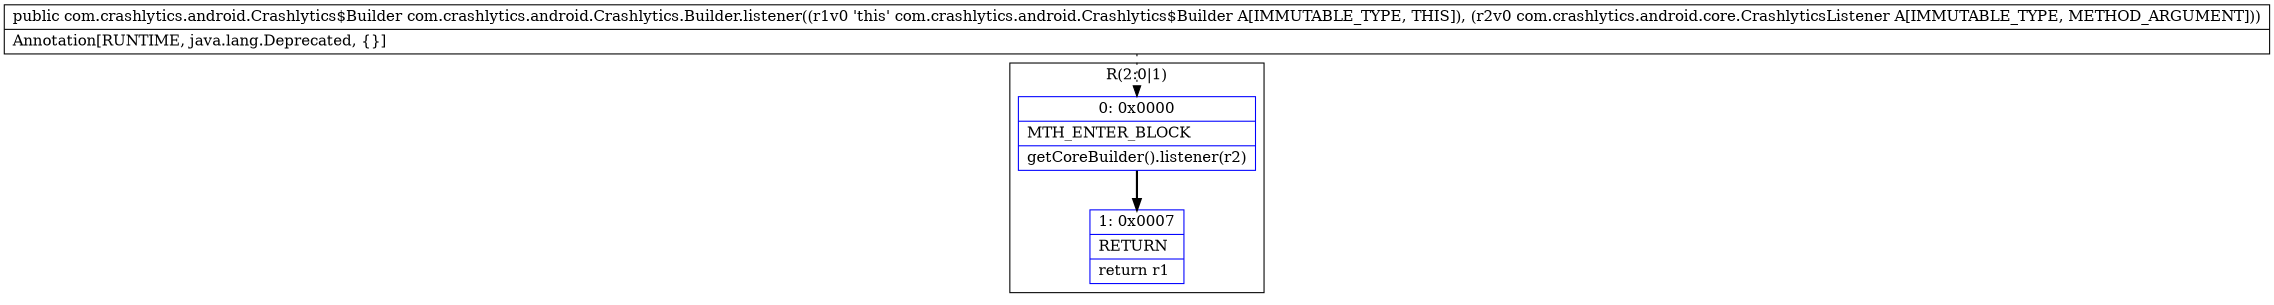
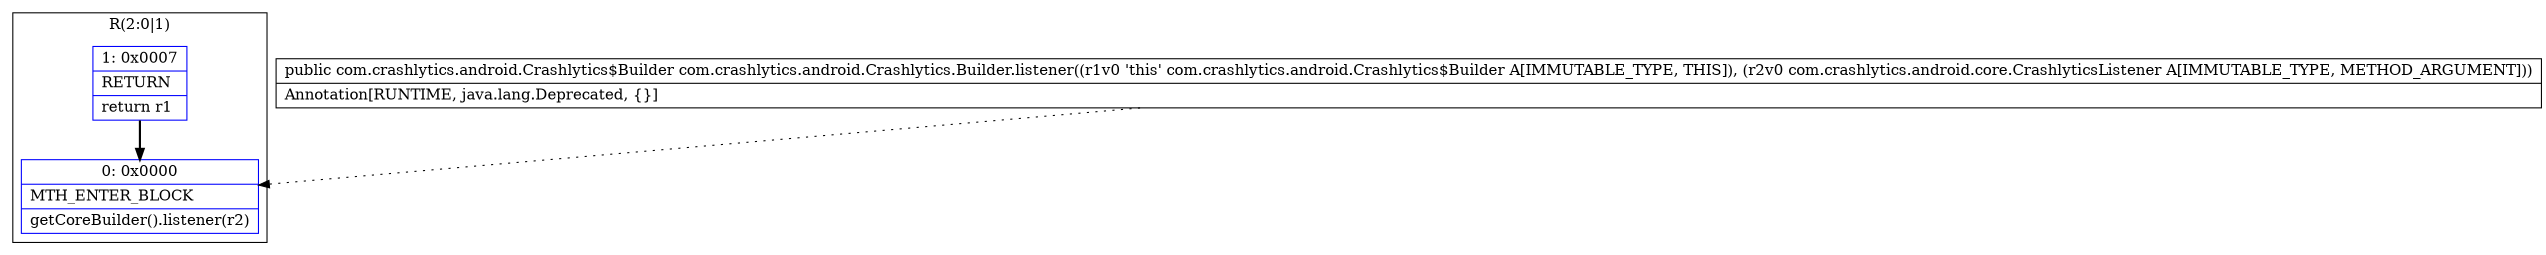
(1137, 185) -> (140, 135)
